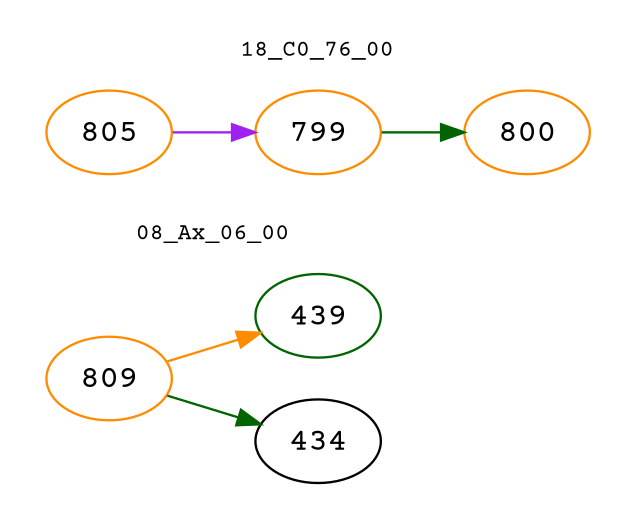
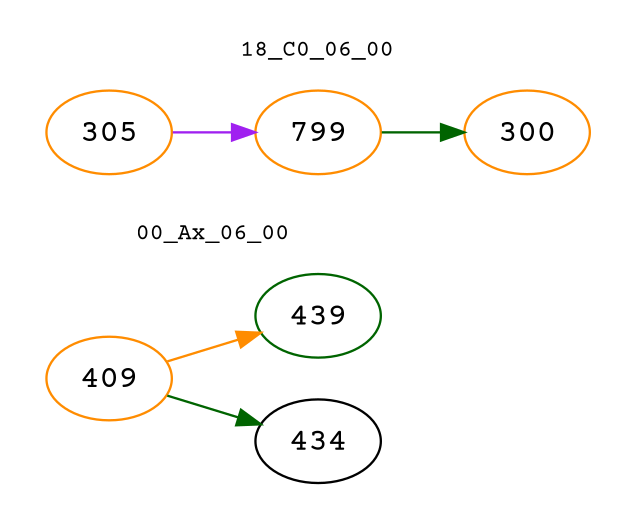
(318, 50) -> (318, 50)
(109, 132) -> (109, 132)
(527, 132) -> (527, 132)
(214, 233) -> (214, 233)
(109, 379) -> (109, 379)
